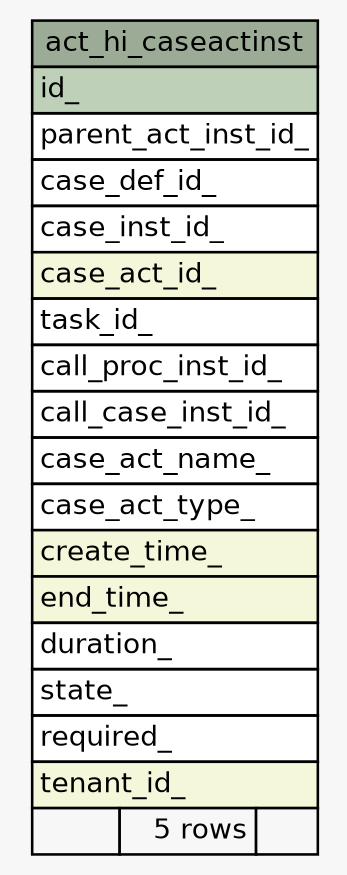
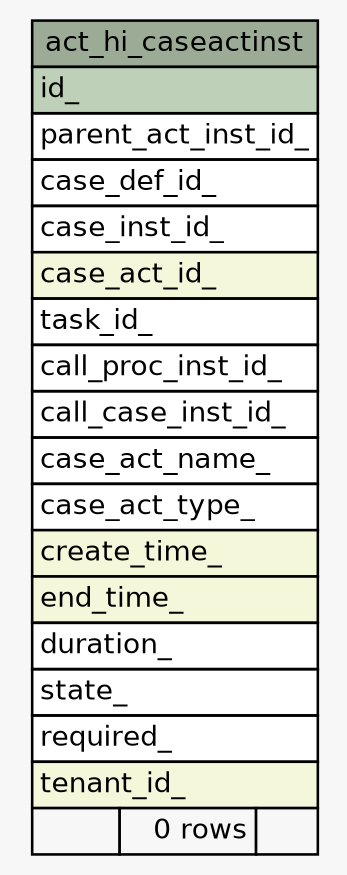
(201, 830) -> (201, 830)
